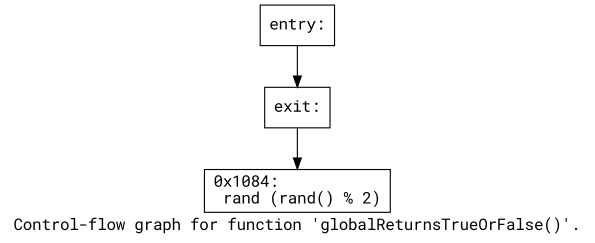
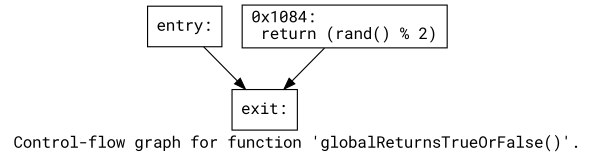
(297, 143) -> (308, 64)
(297, 199) -> (345, 34)
